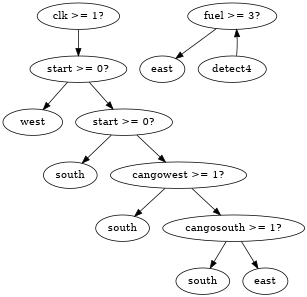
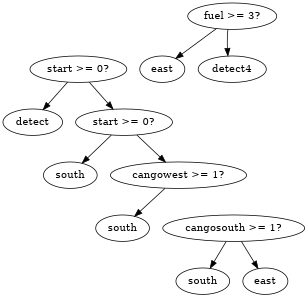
(78, 16) -> none
(237, 46) -> (227, 39)
(33, 122) -> (33, 122)
(203, 199) -> none
